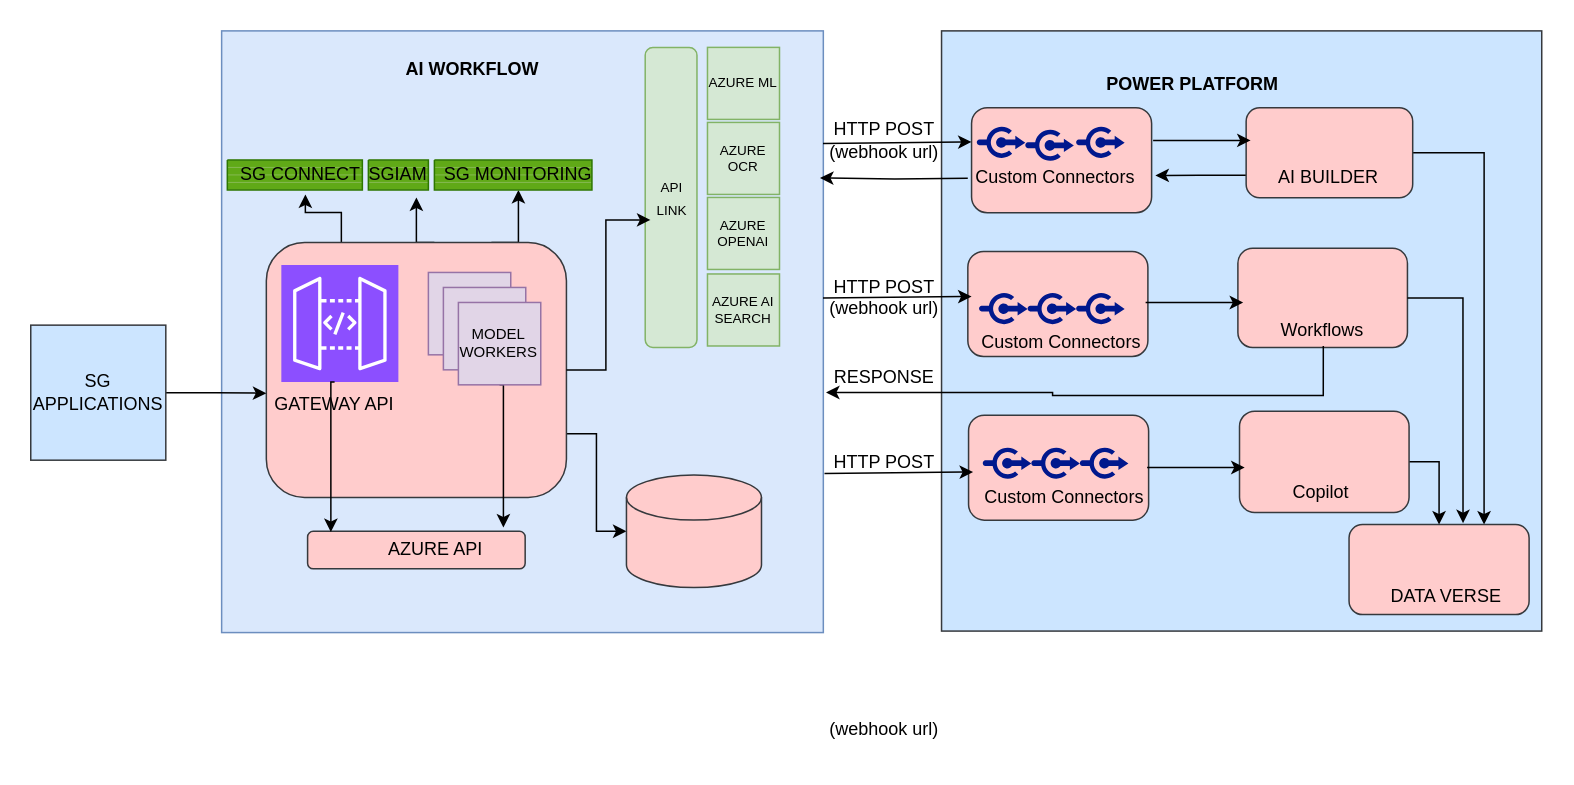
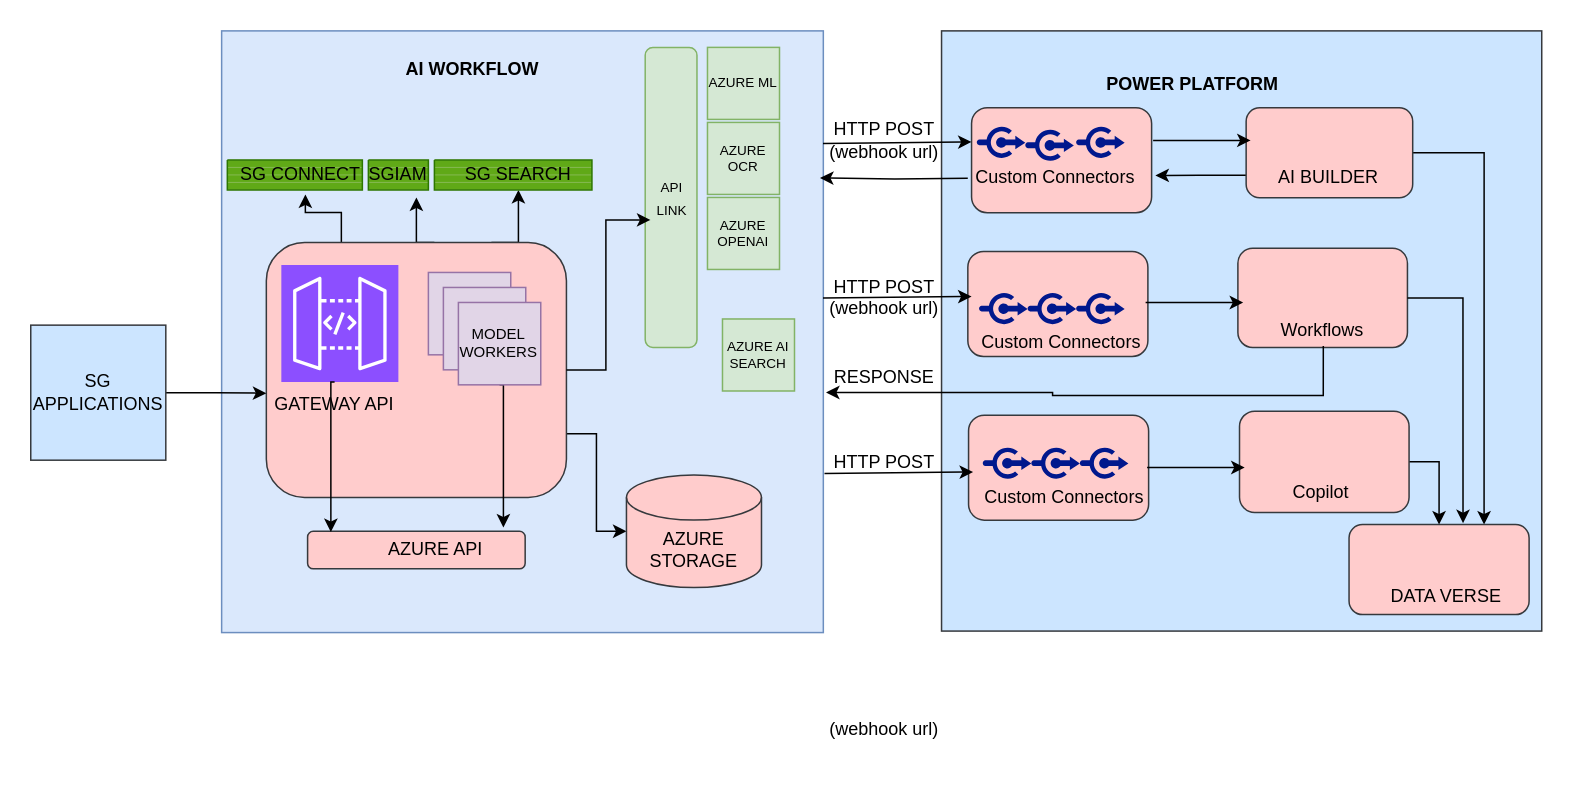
(518, 175) -> (518, 175)
(743, 310) -> (758, 355)
none -> (694, 550)
